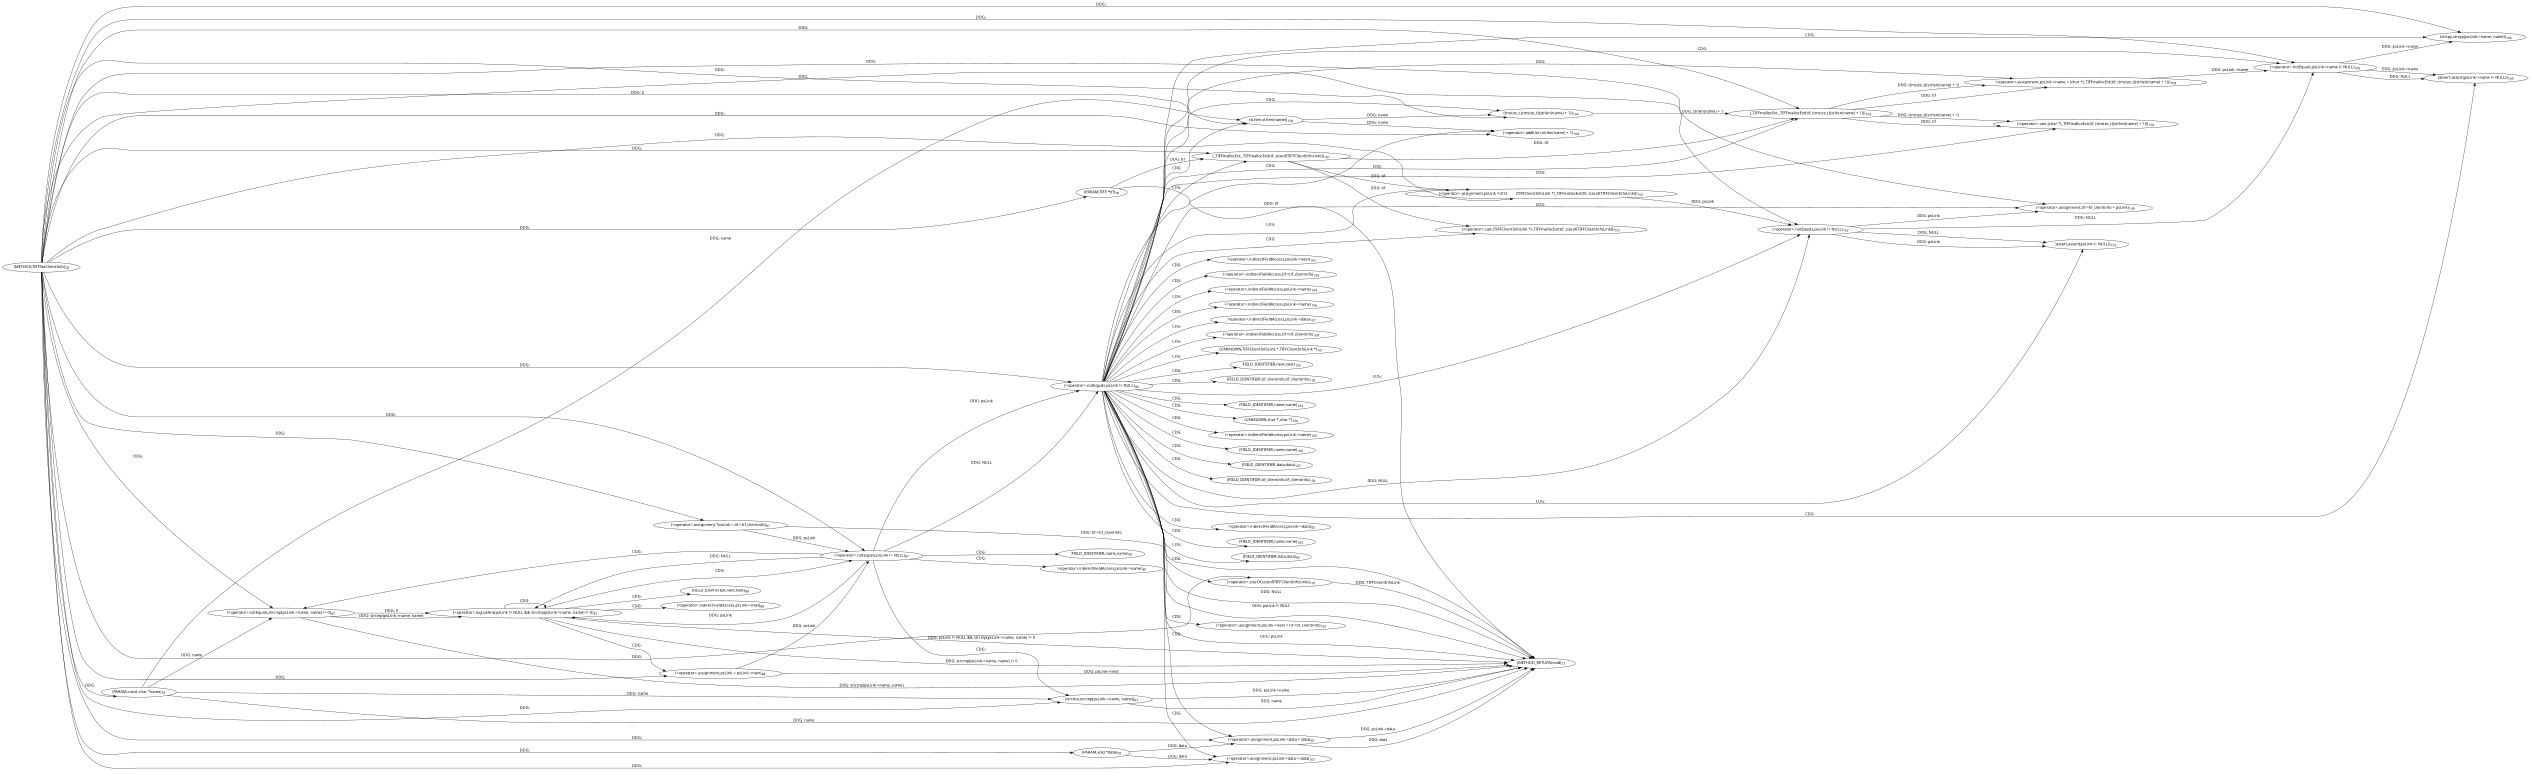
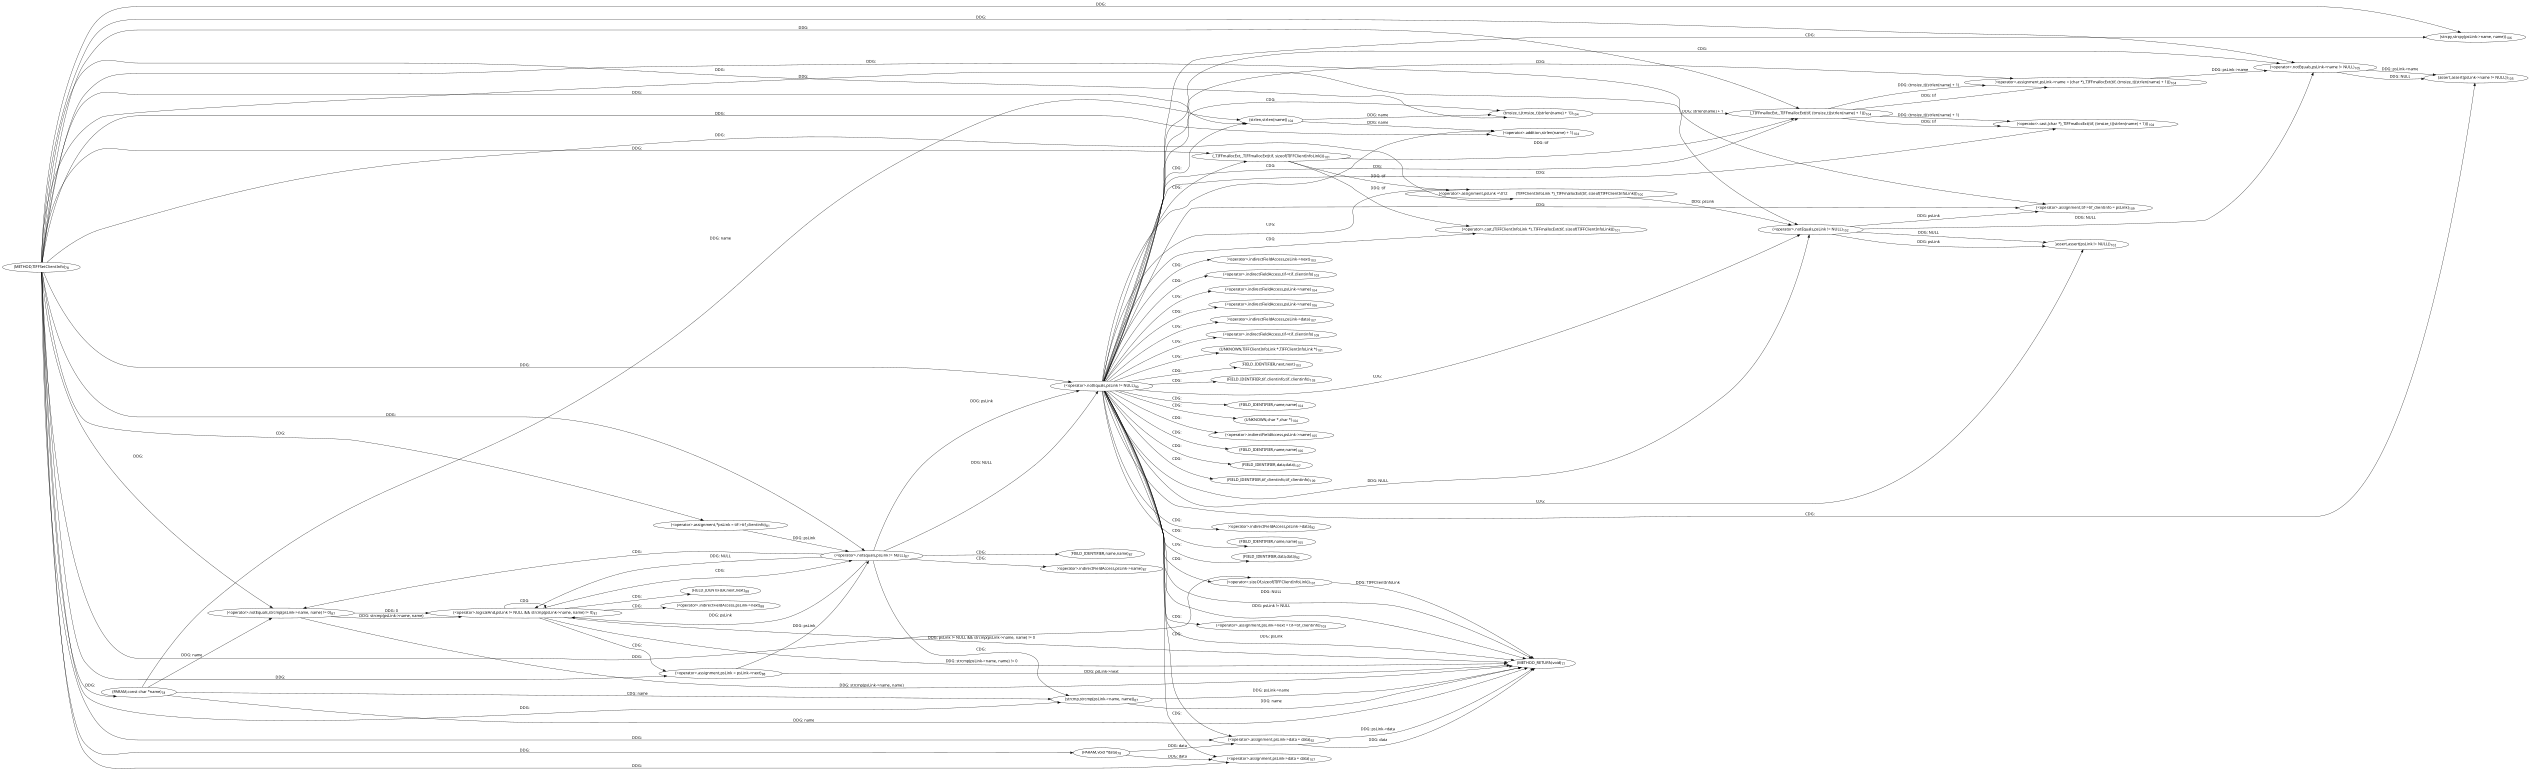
(2395, 53) -> none
(638, 93) -> (638, 93)
(1102, 192) -> none
(281, 433) -> (281, 433)
(1155, 545) -> none
(638, 694) -> (638, 694)
